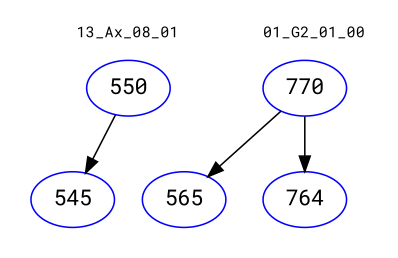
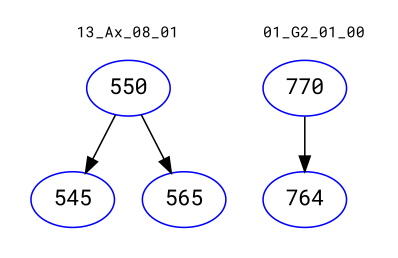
(261, 129) -> (153, 137)
